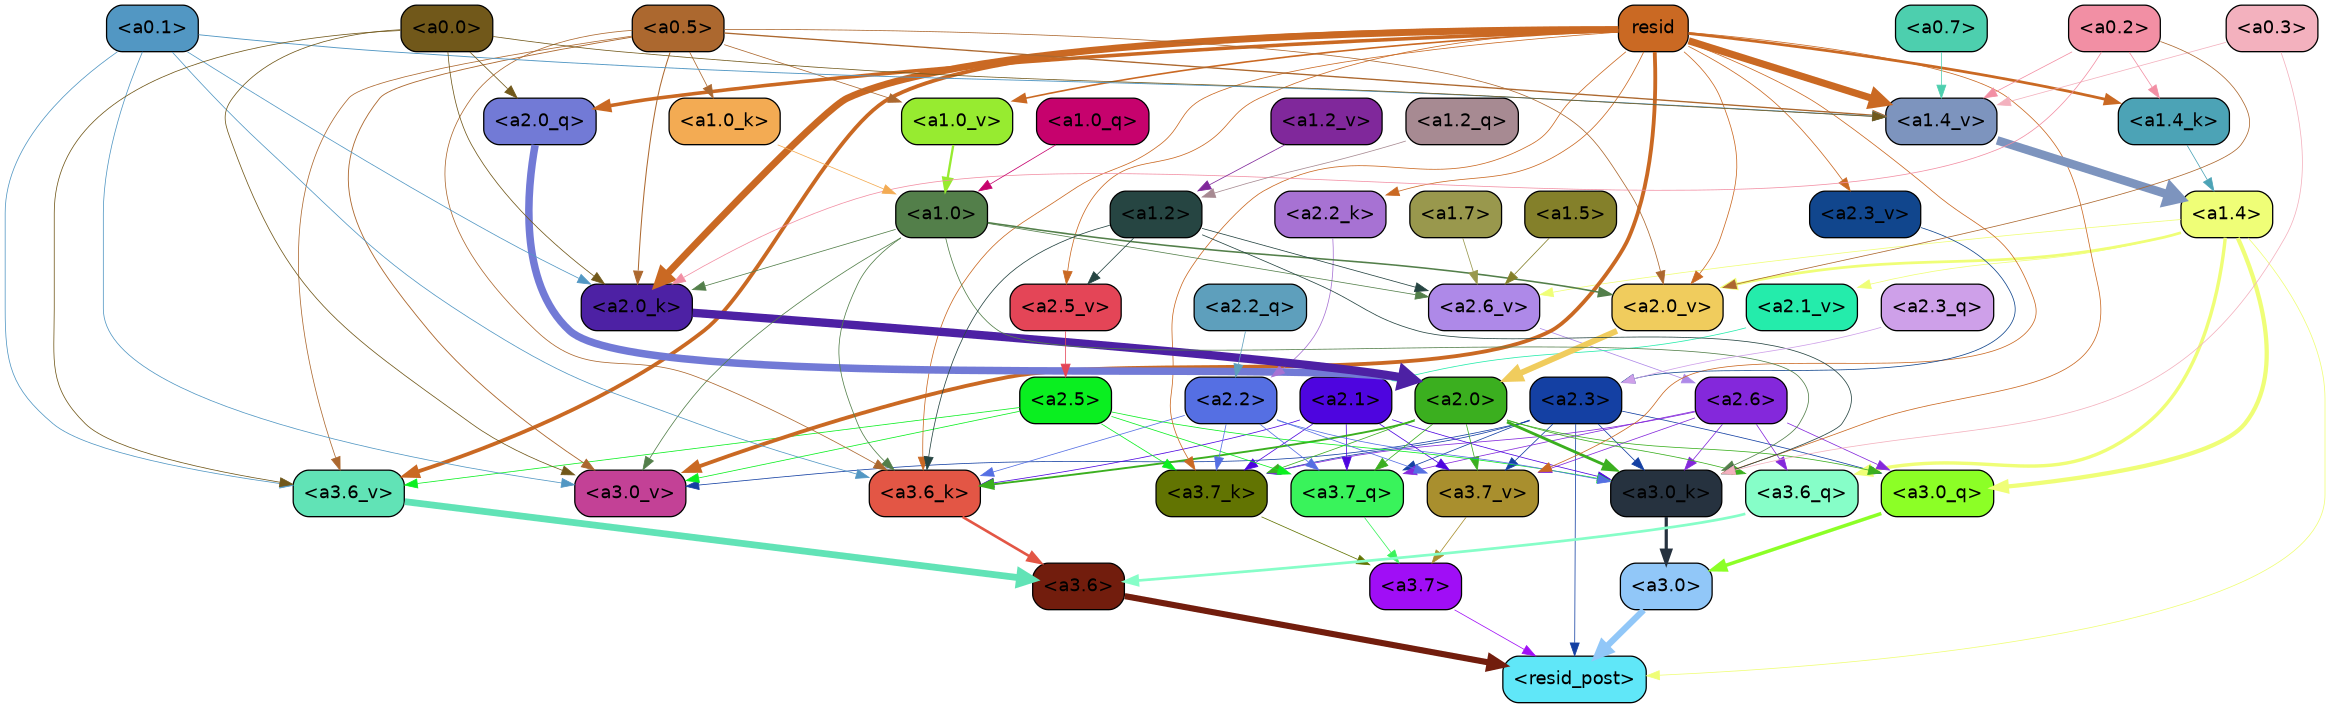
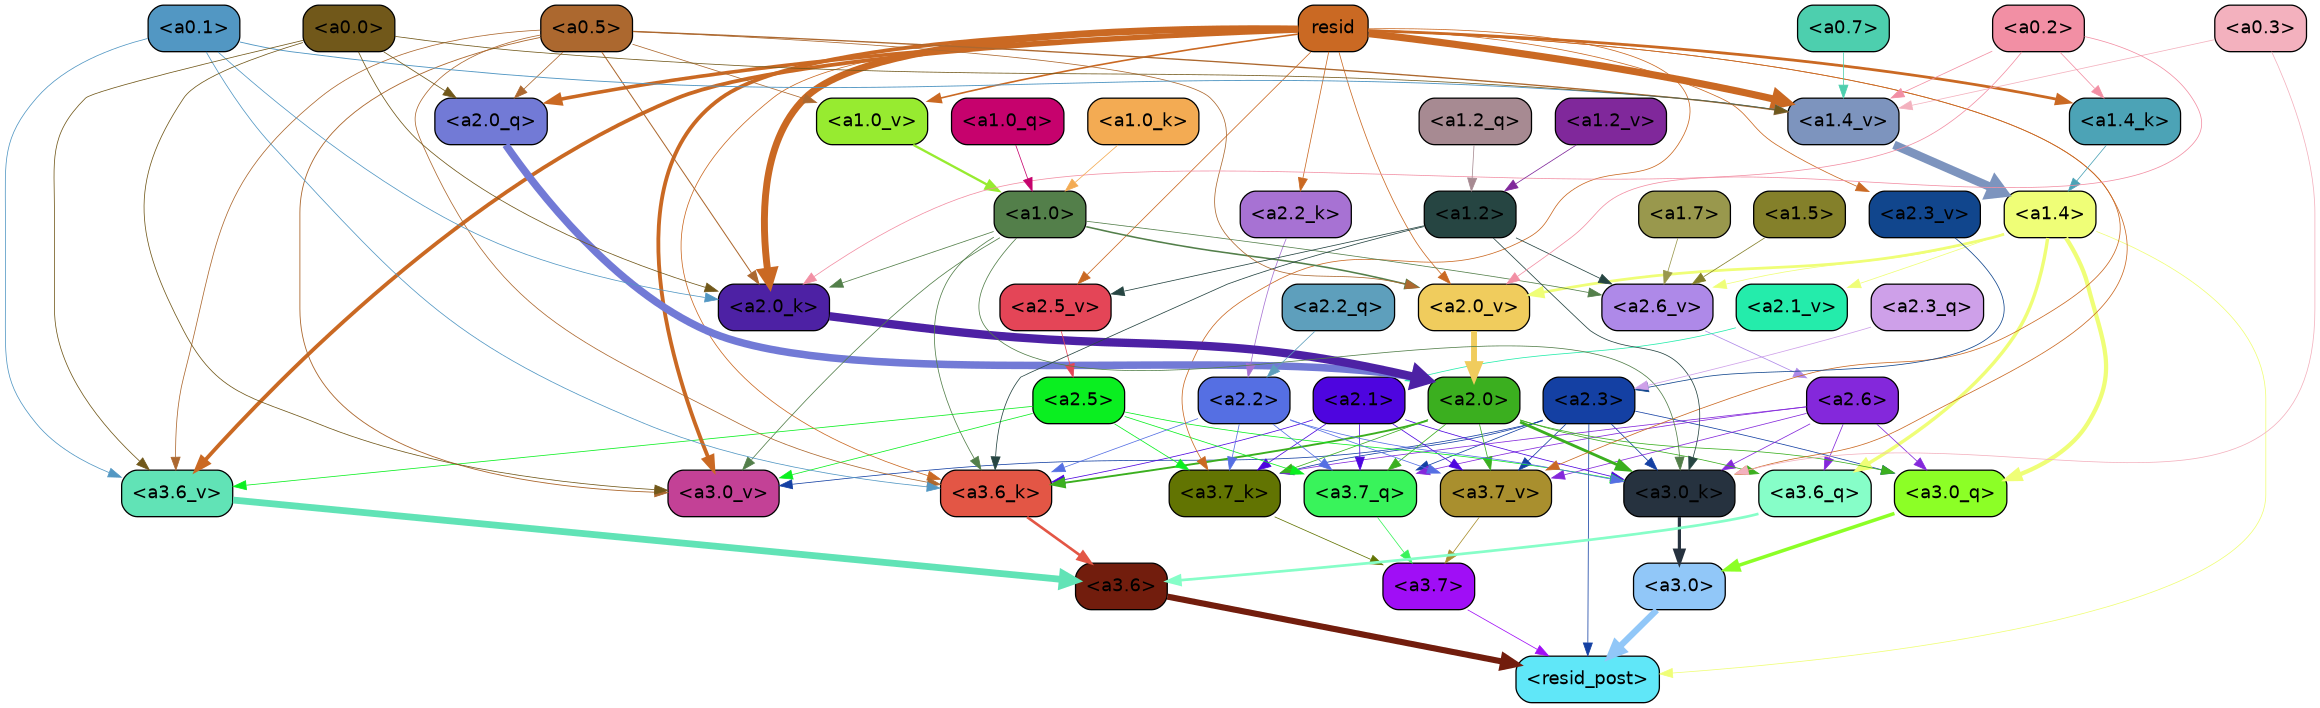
(703, 78) -> (545, 69)
(2066, 209) -> (1933, 185)
(189, 390) -> none
